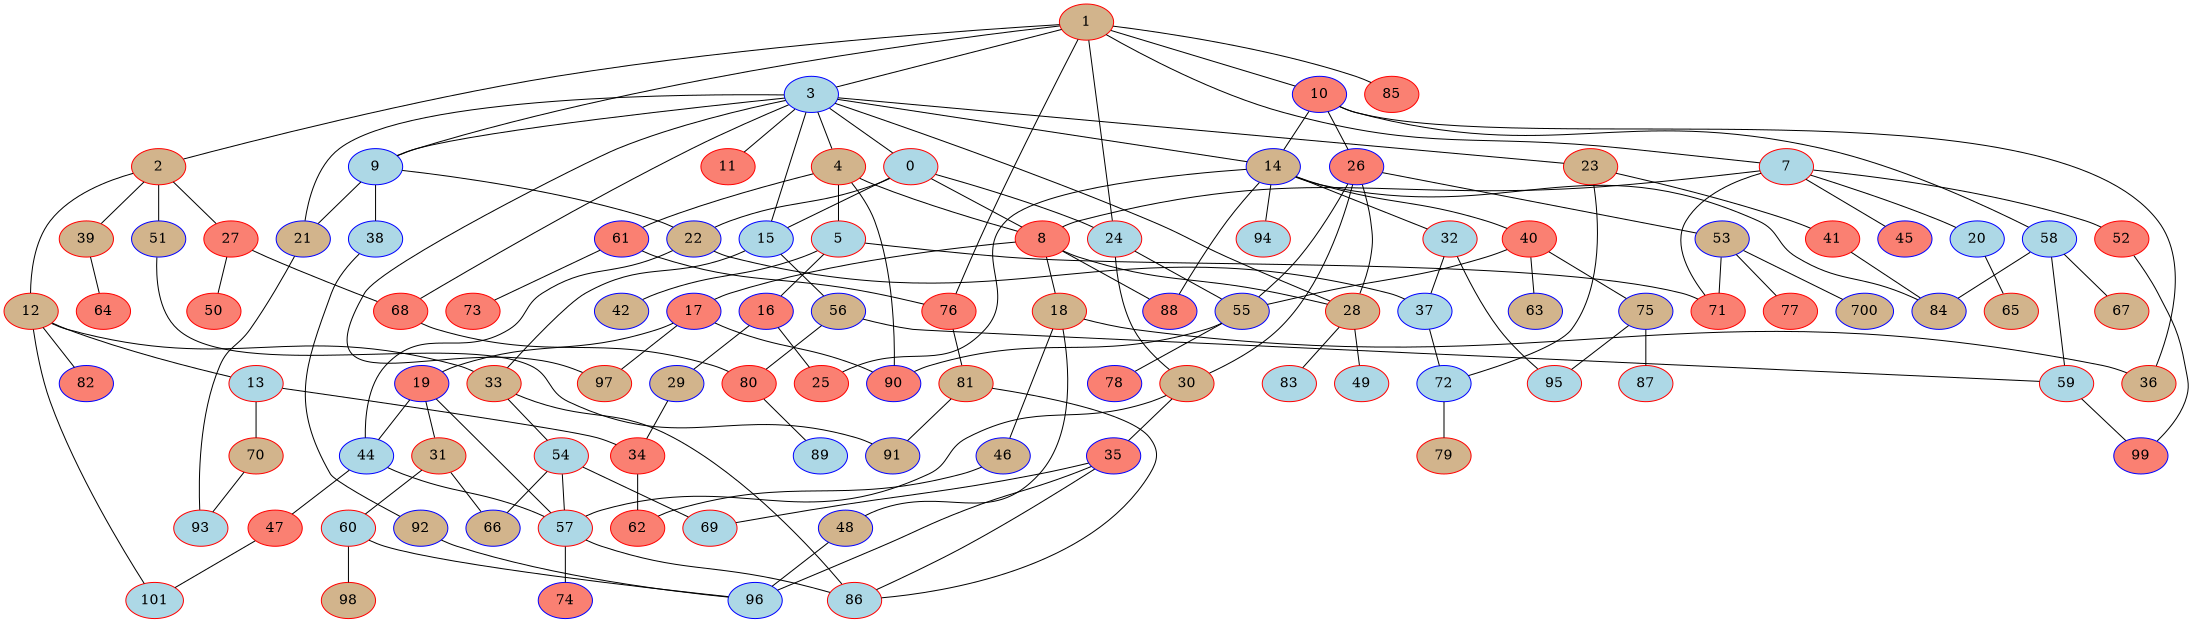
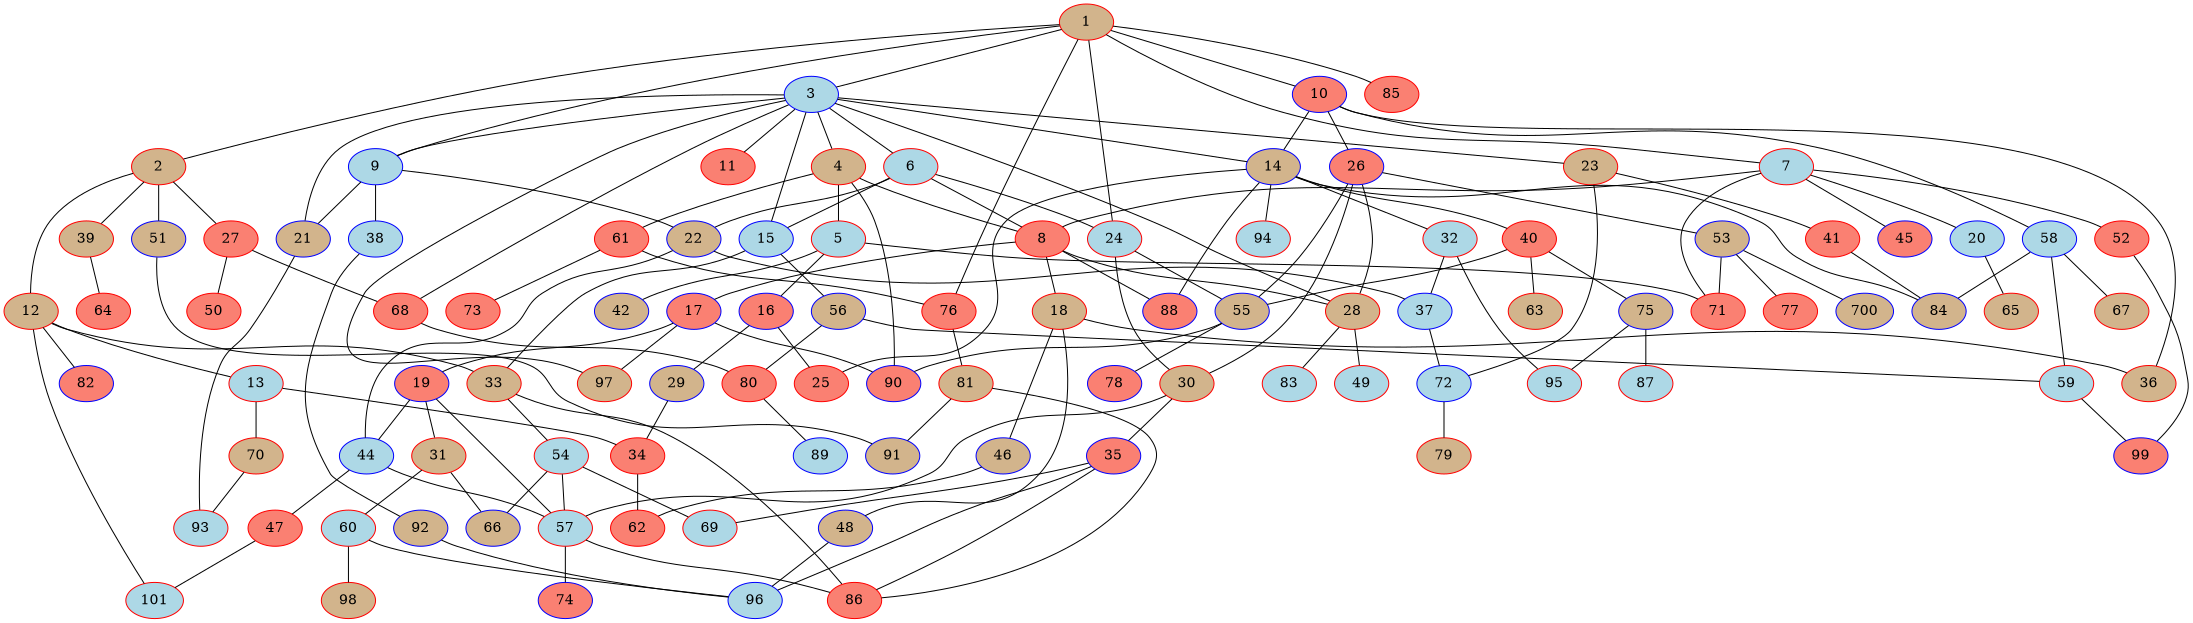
(911, 167) -> (911, 167)
(622, 239) -> (622, 239)
(1535, 311) -> (1535, 311)
(855, 600) -> (855, 600)
